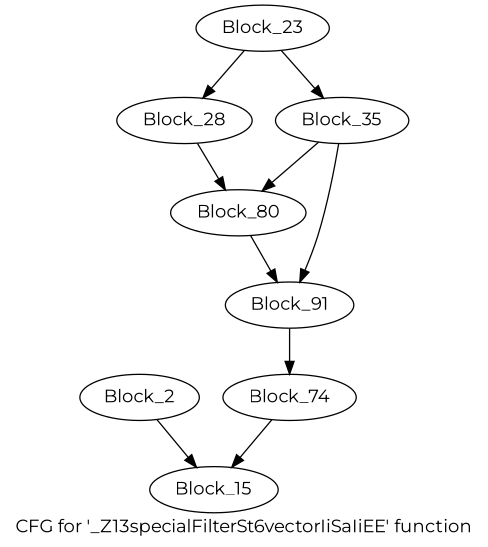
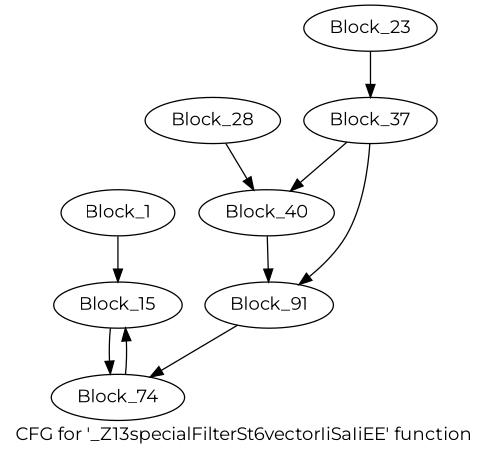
(228, 69) -> none
(342, 121) -> (370, 121)
(238, 213) -> (267, 213)
none -> (109, 345)
(140, 397) -> (118, 213)
